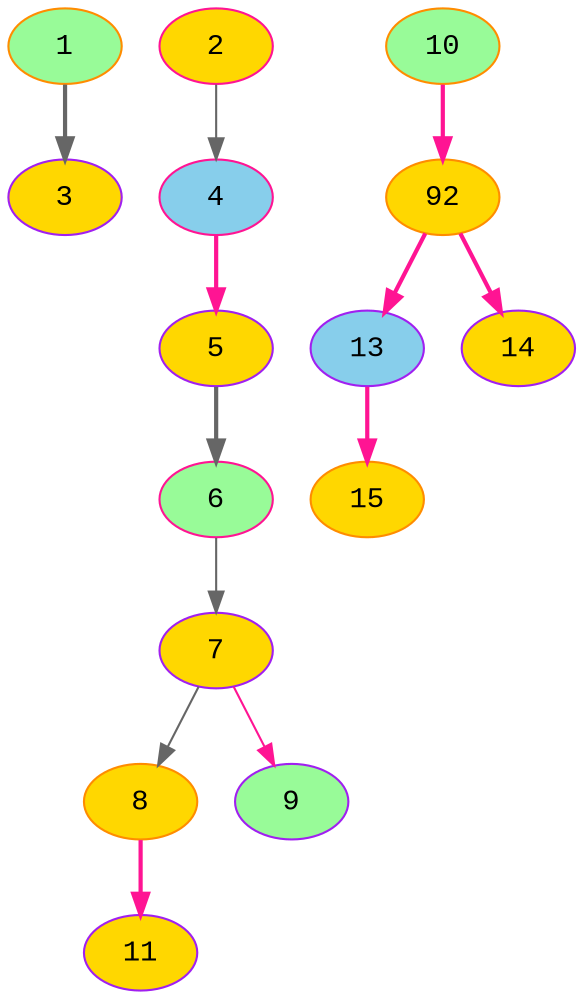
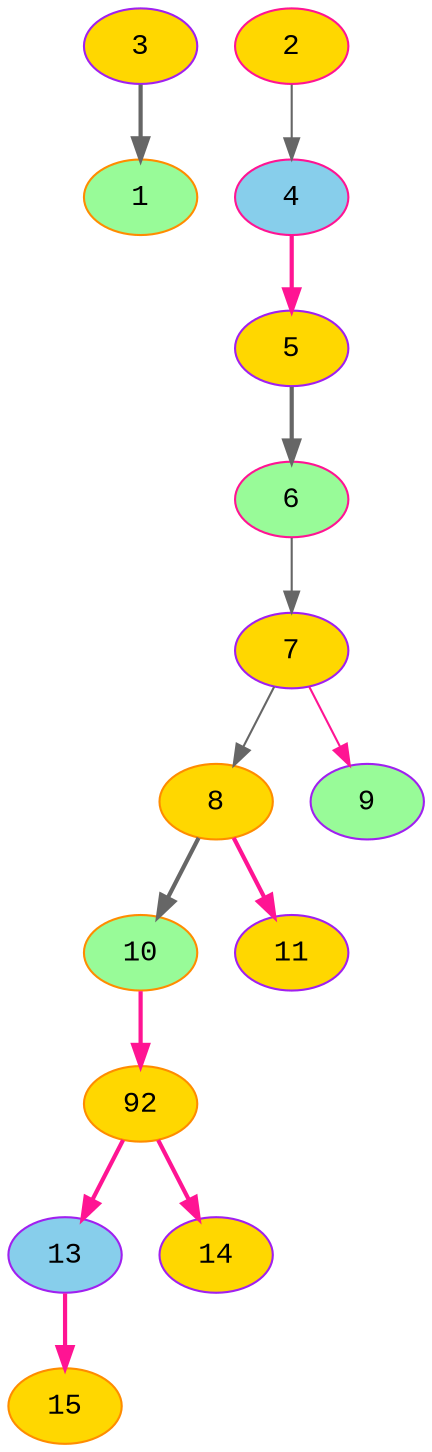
(65, 111) -> (141, 111)
none -> (183, 868)
